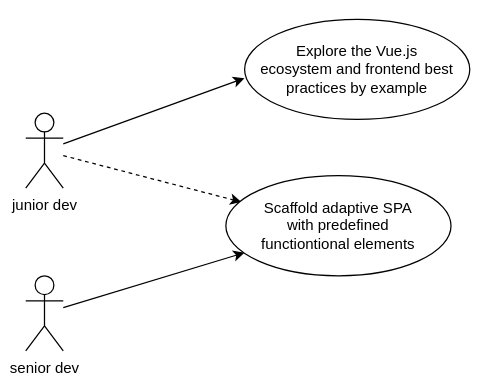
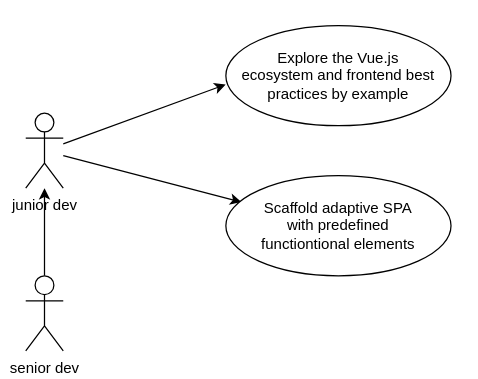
(357, 69) -> (338, 76)
(147, 177) -> (147, 177)
(149, 281) -> (44, 236)
